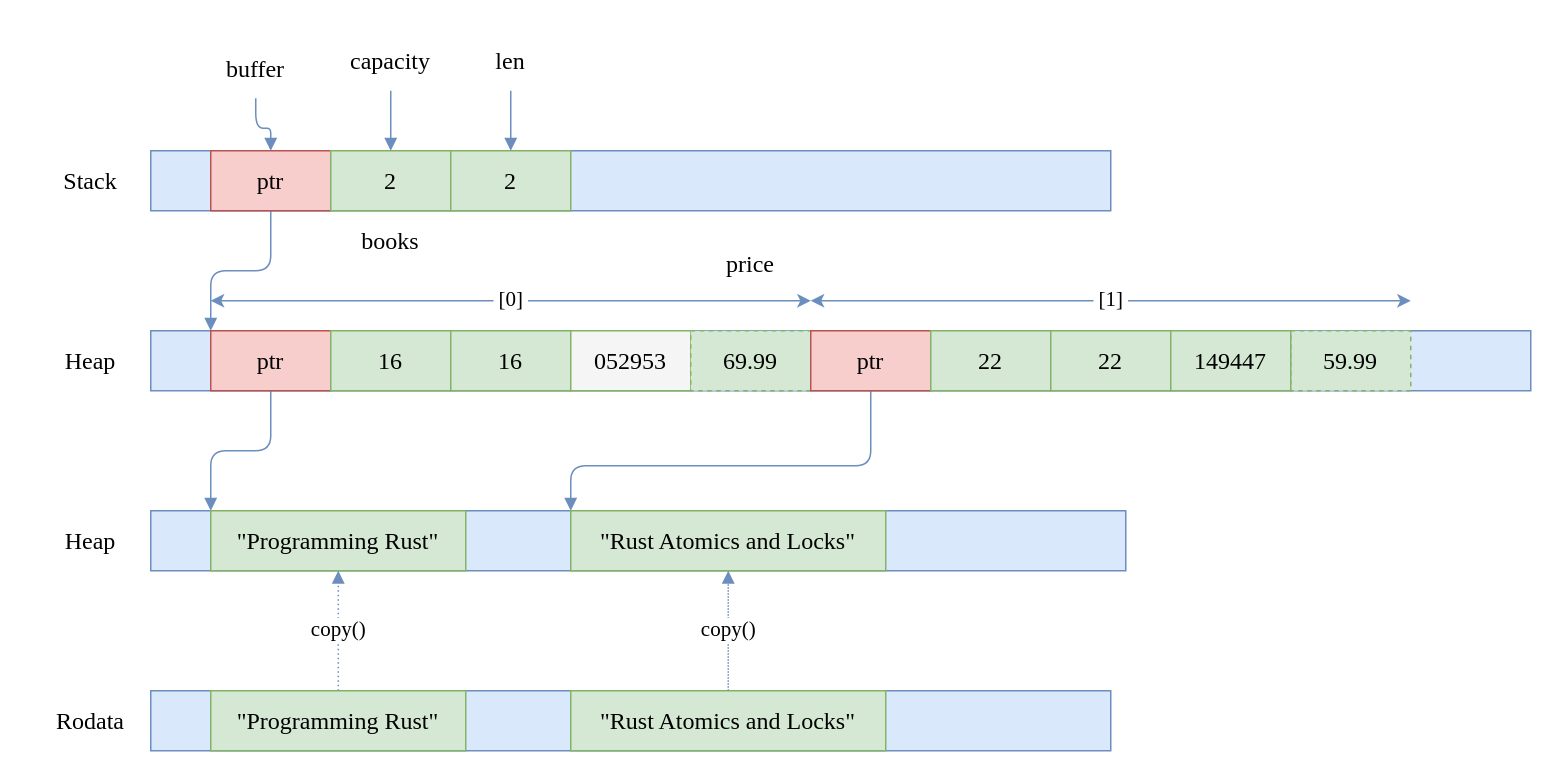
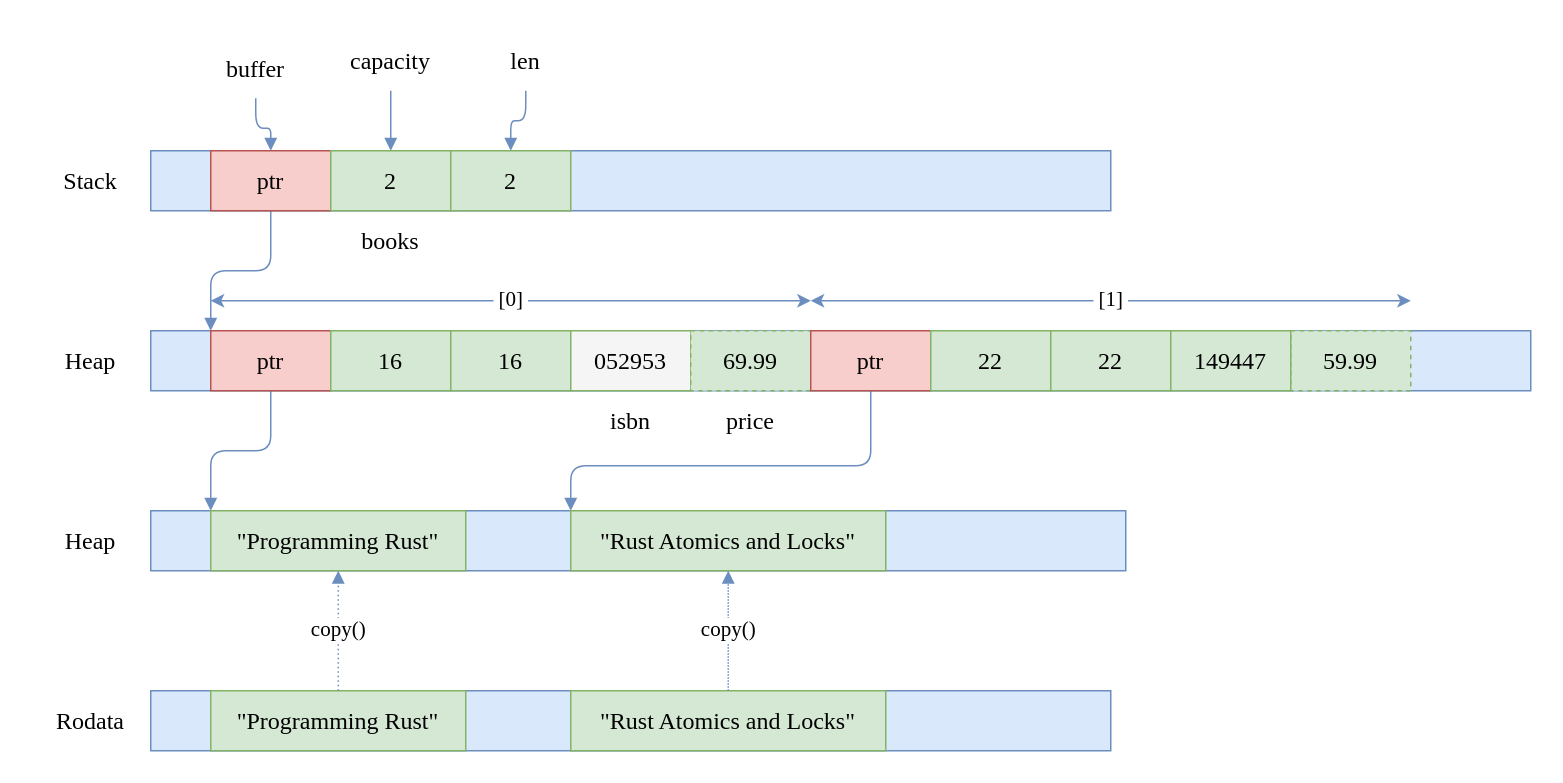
(511, 61) -> (526, 61)
(751, 263) -> (751, 421)
none -> (631, 421)
